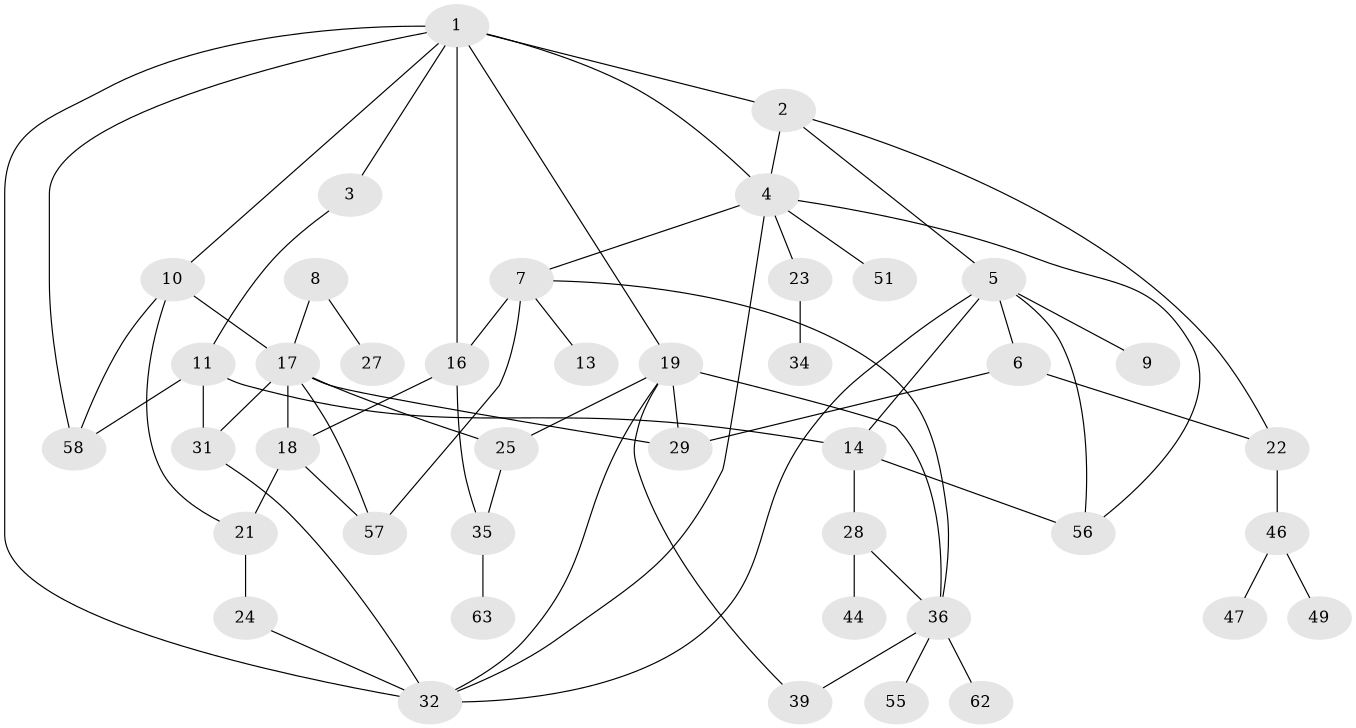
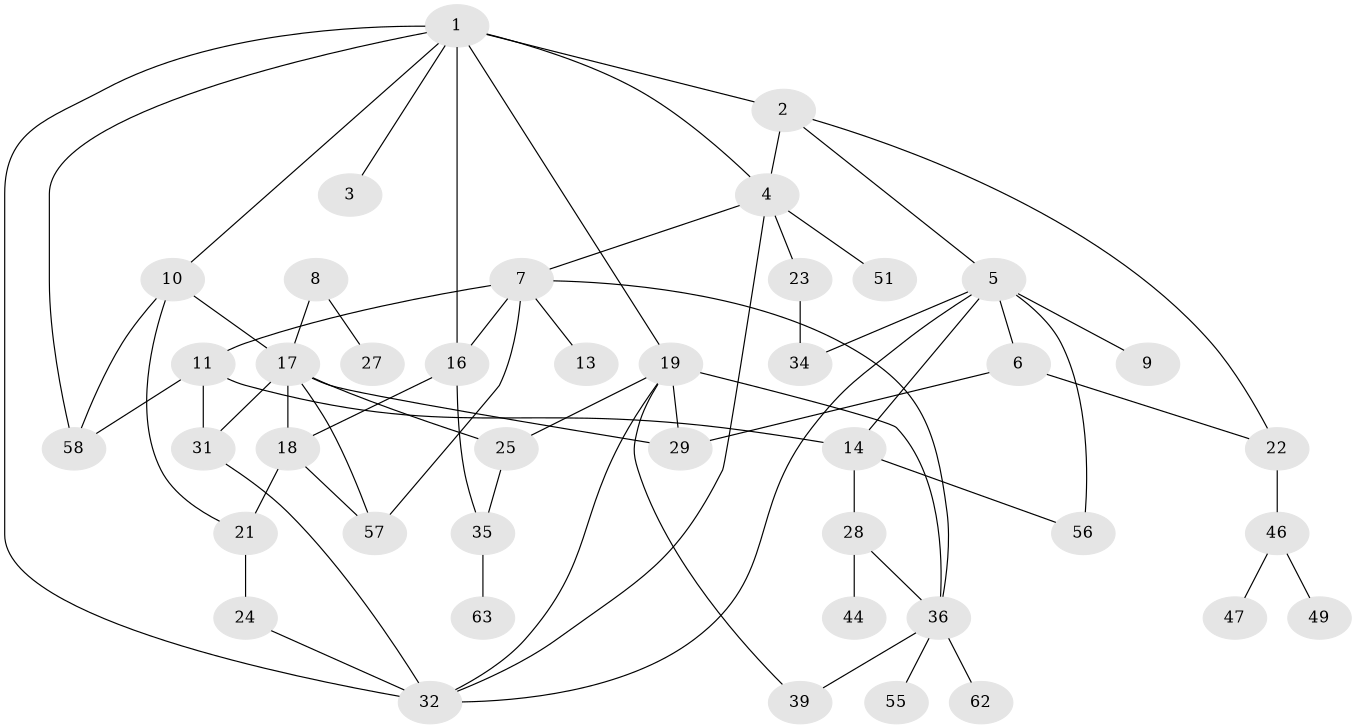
(263, 271) -> (358, 312)
(1106, 280) -> none
none -> (897, 322)
